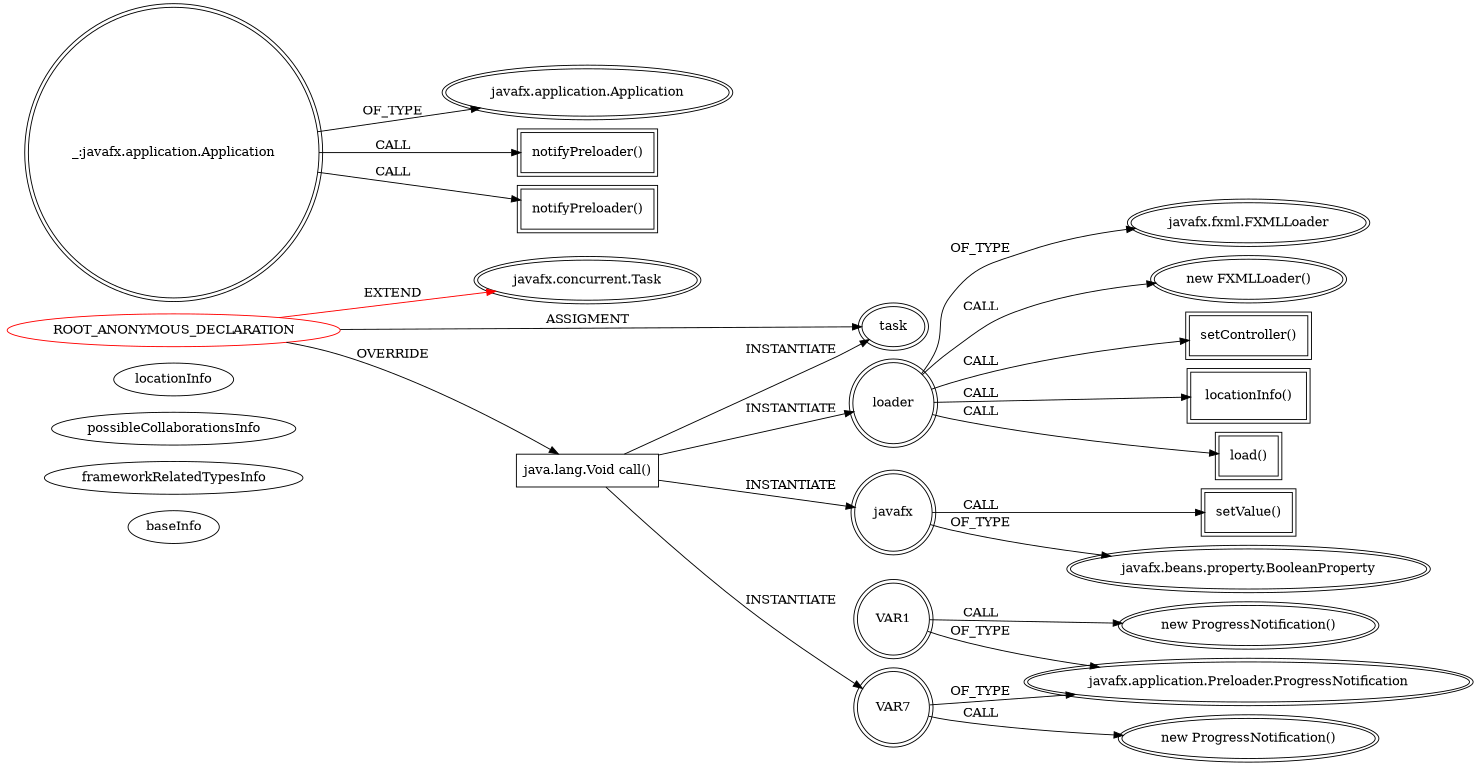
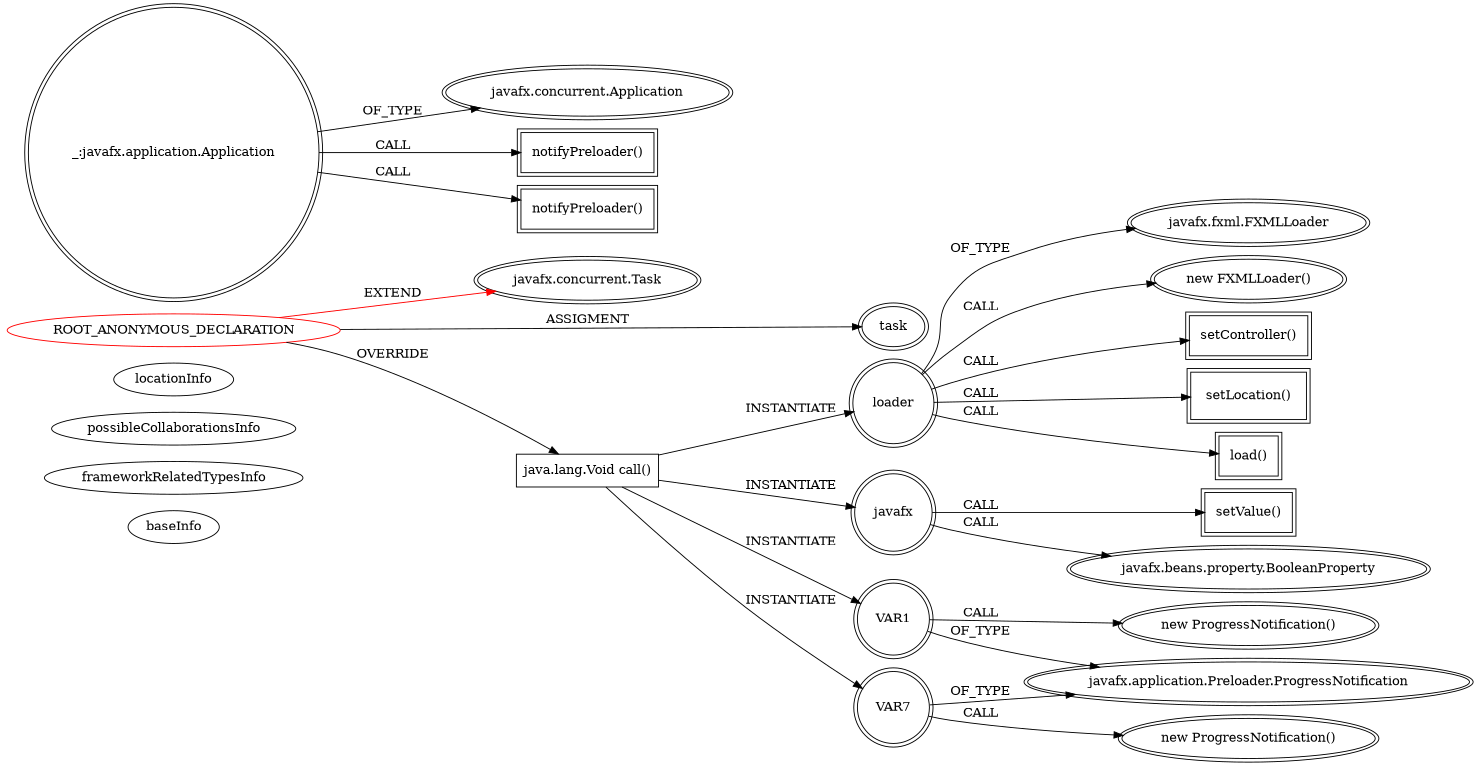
(587, 92) -> (587, 92)
(1249, 396) -> (1249, 396)
(743, 400) -> (737, 543)
(981, 523) -> (981, 523)
